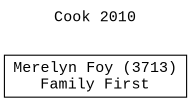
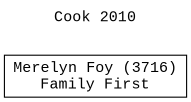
(96, 76) -> (96, 76)
